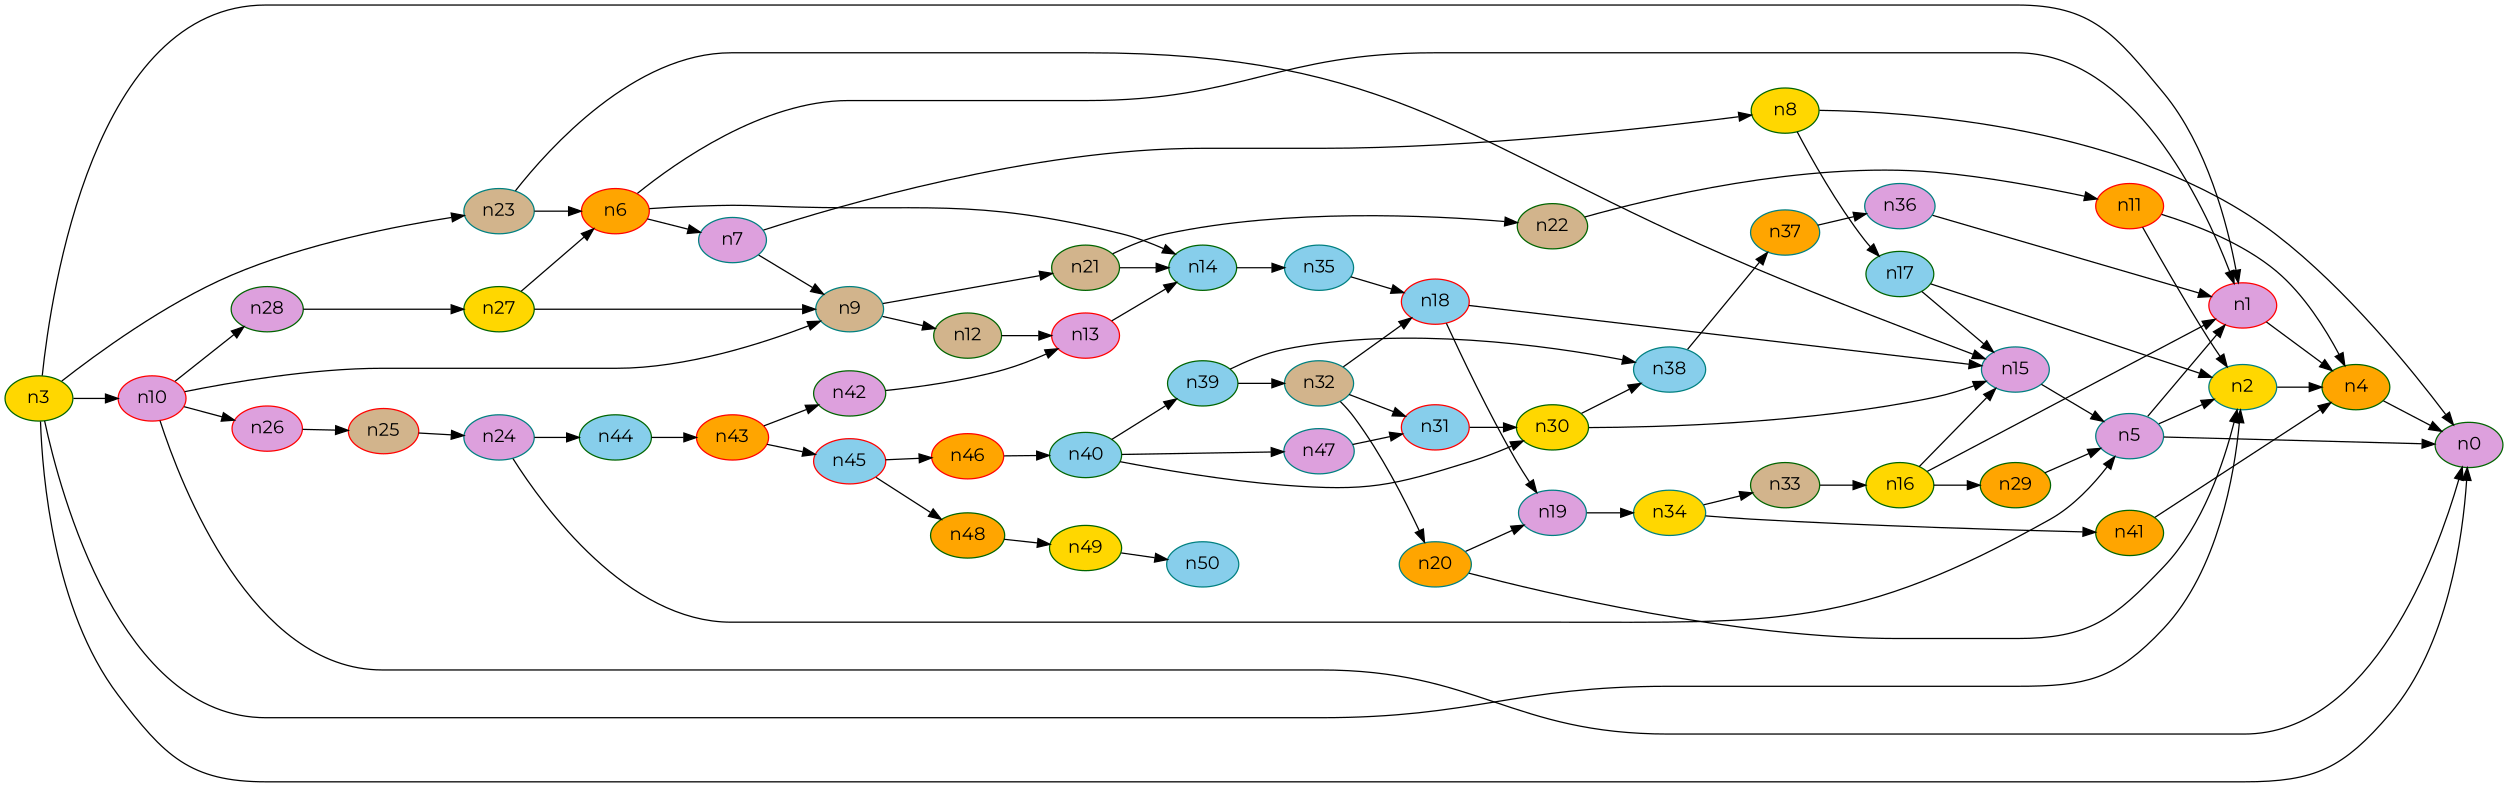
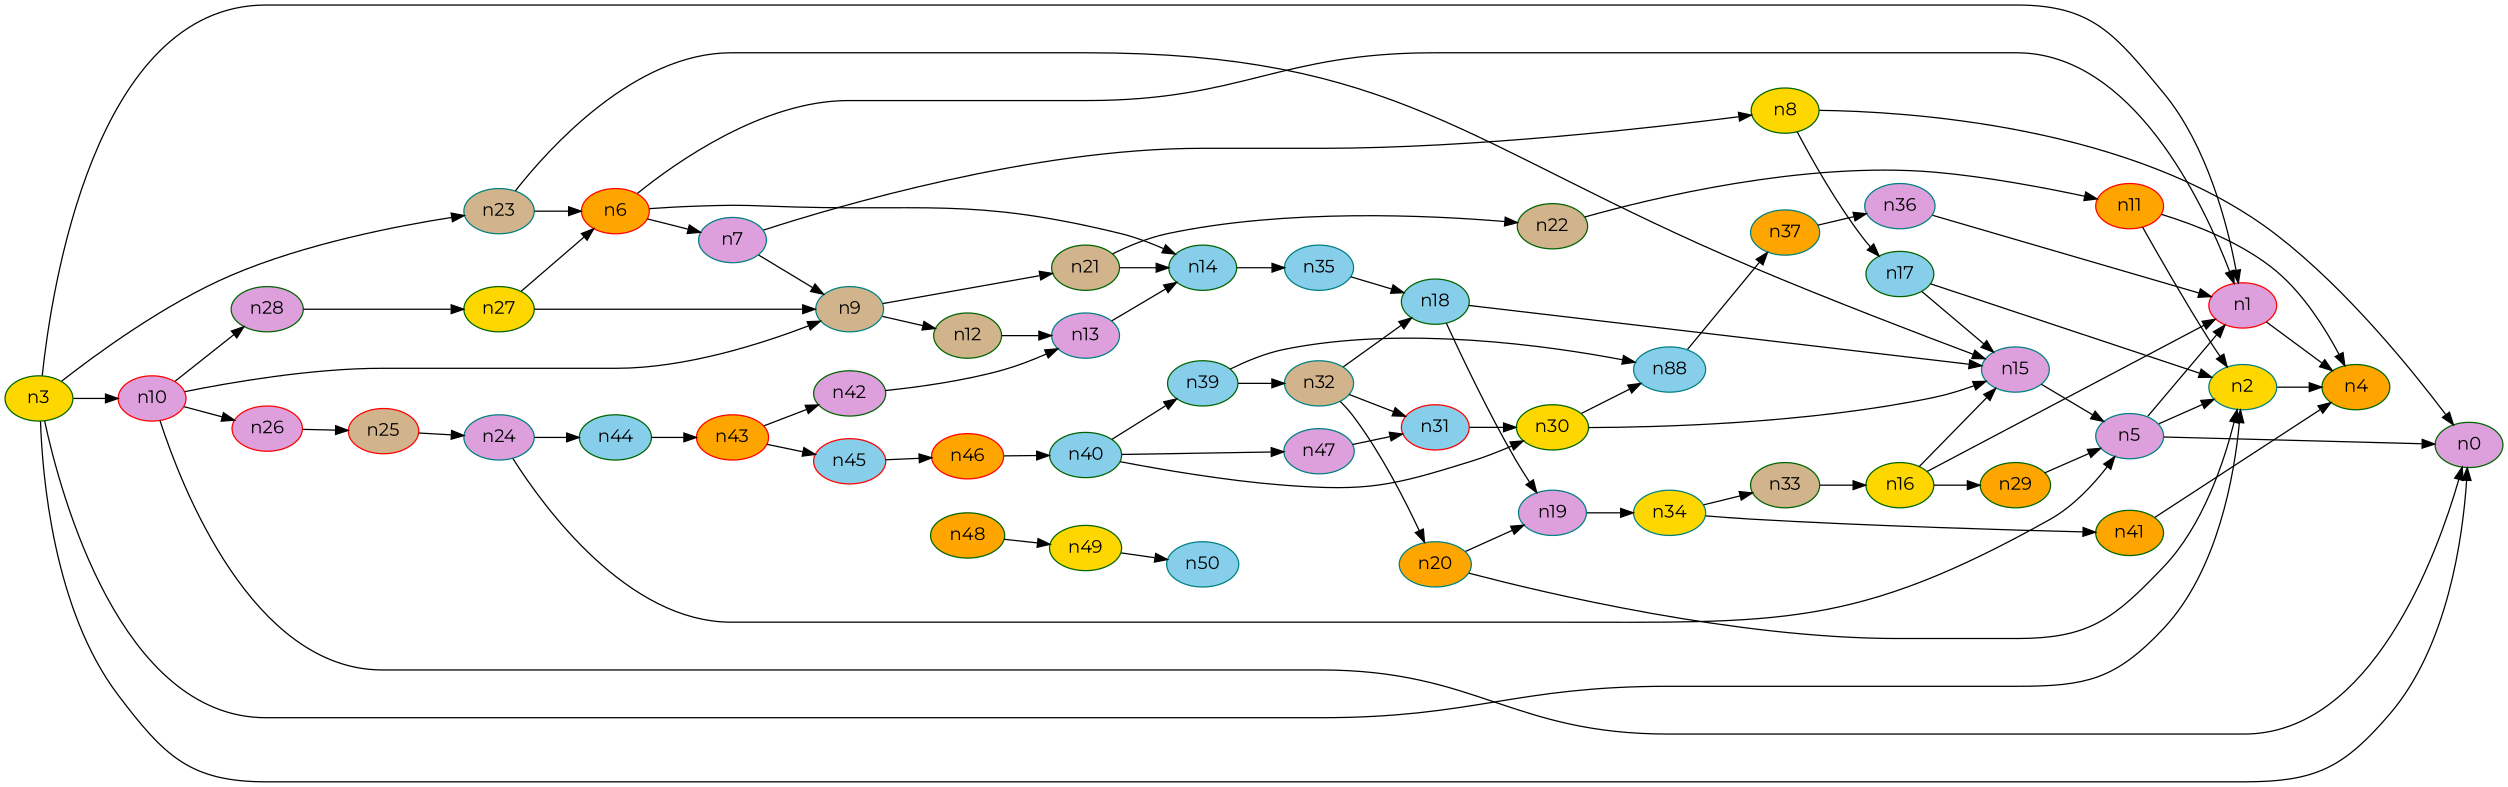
(1435, 302) -> (1435, 302)
(1086, 336) -> (1086, 336)
(1670, 370) -> (1670, 370)
(2407, 413) -> none
(903, 495) -> none
